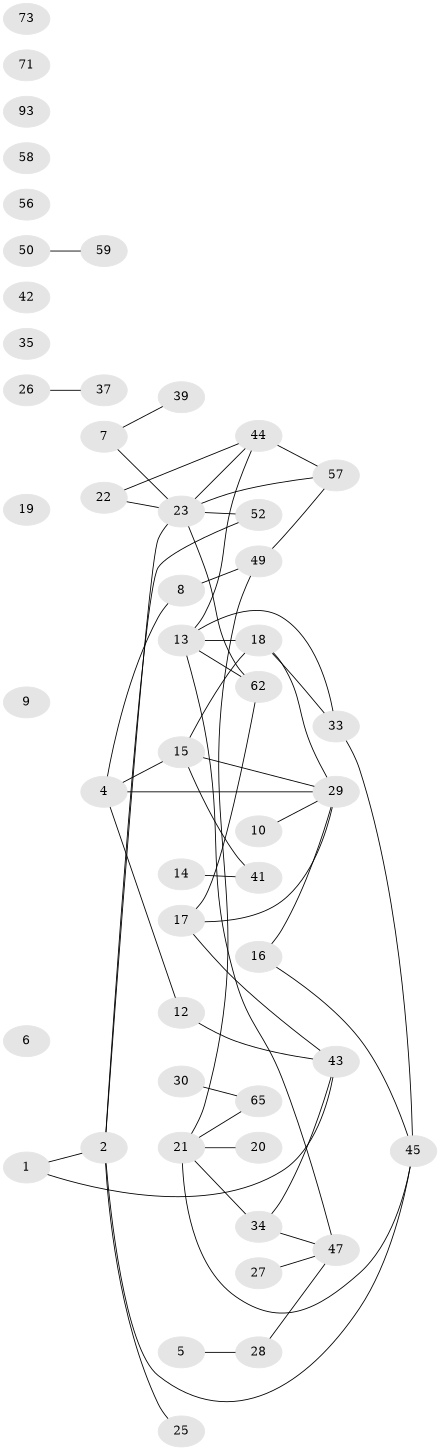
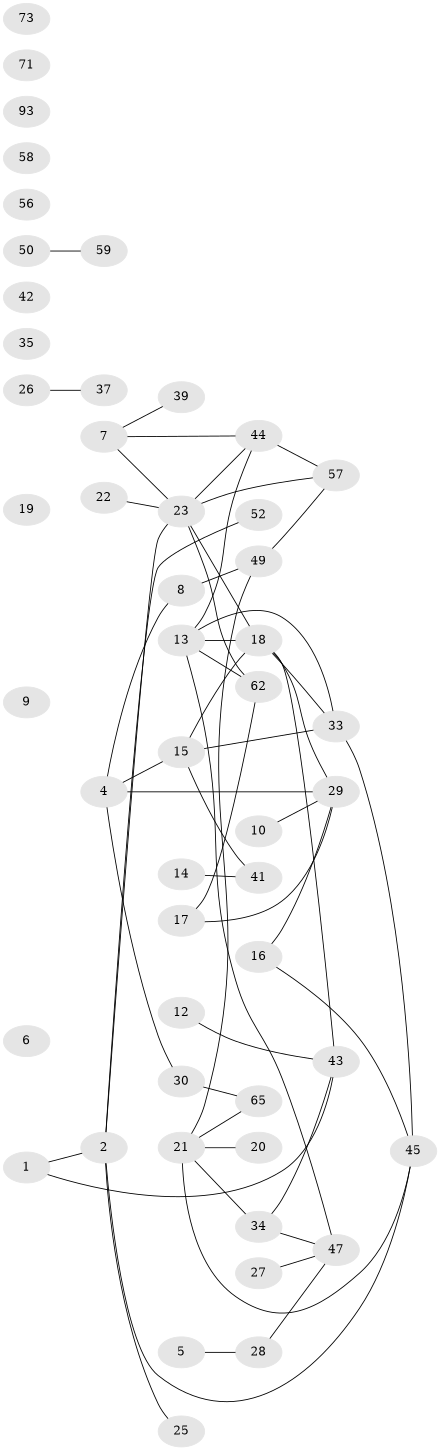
(181, 467) -> (181, 436)
(220, 513) -> (224, 583)
(259, 772) -> (259, 739)
(143, 902) -> (131, 940)
(253, 996) -> (312, 847)
